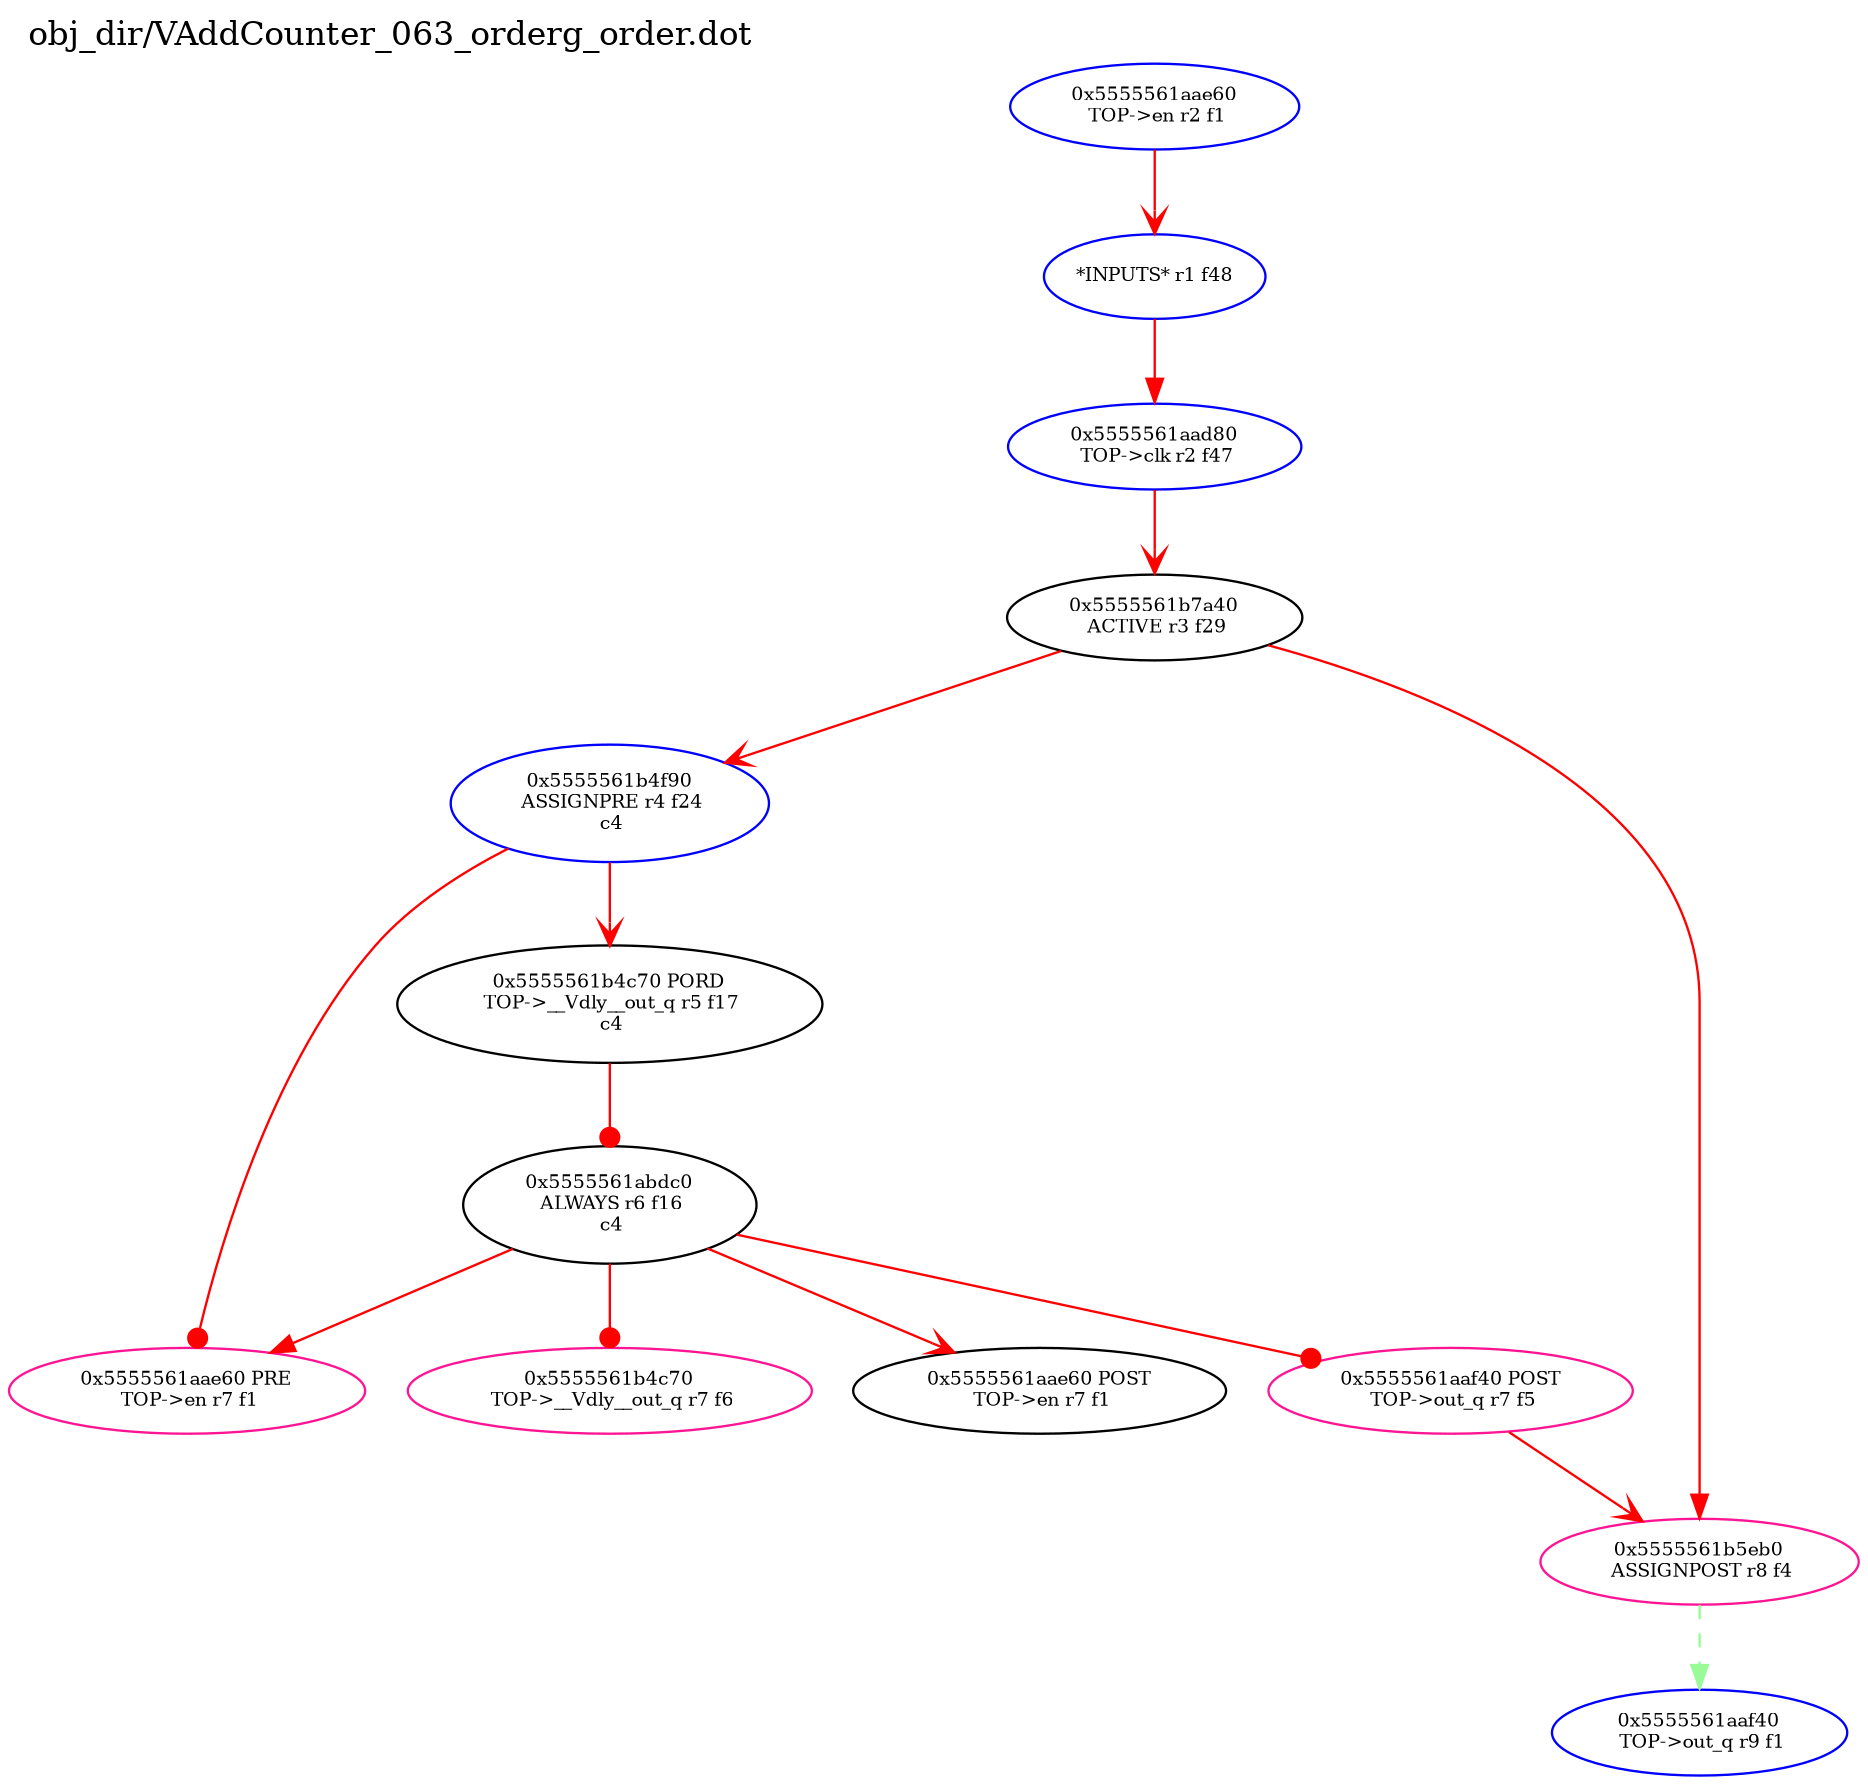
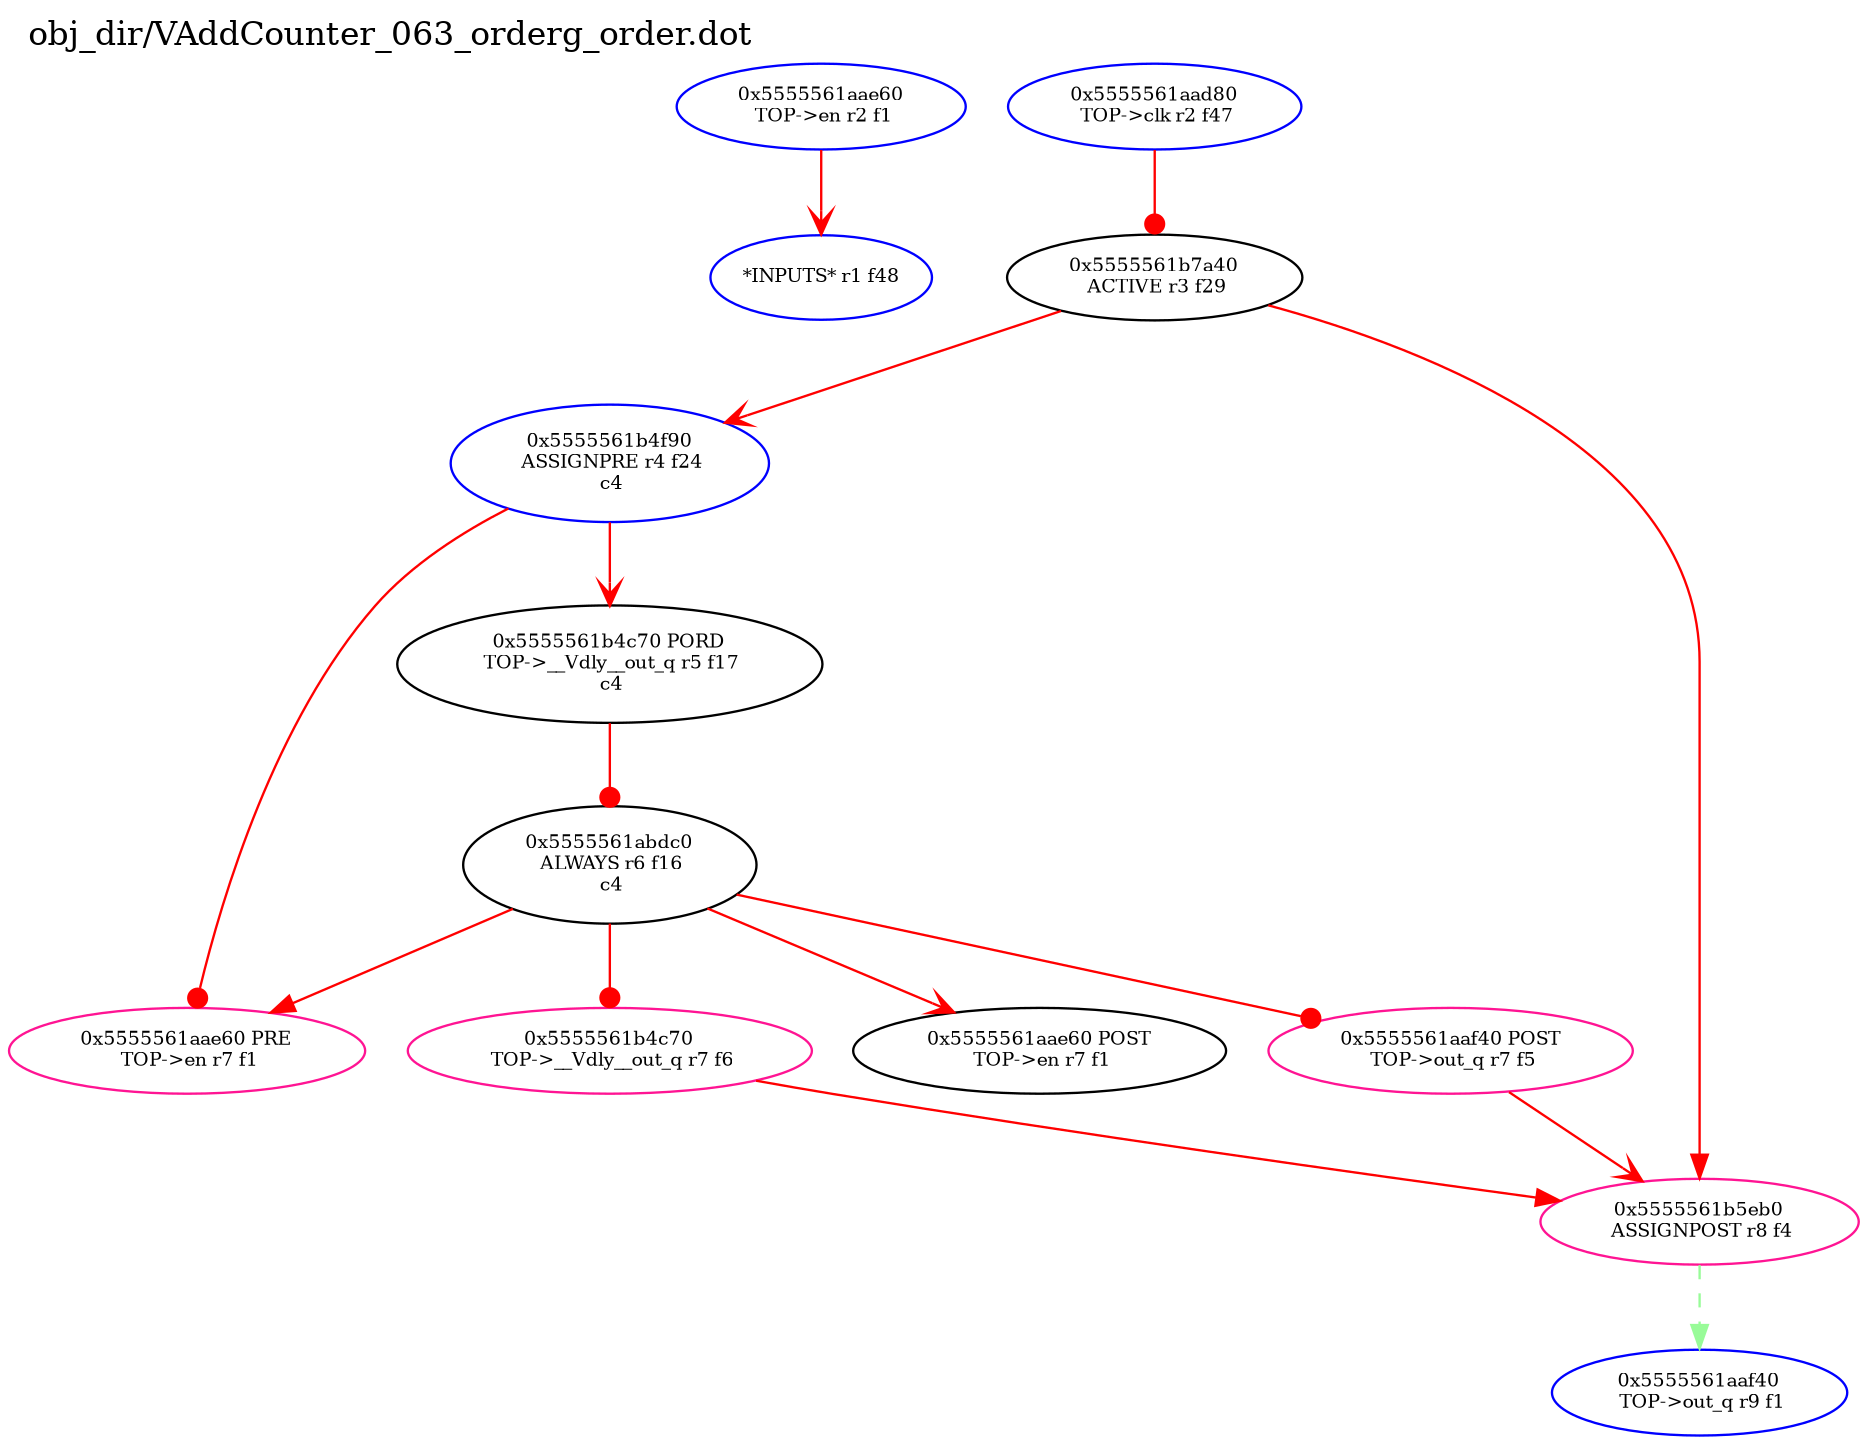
(1155, 349) -> none
(1155, 520) -> (1155, 182)
none -> (1146, 1142)
